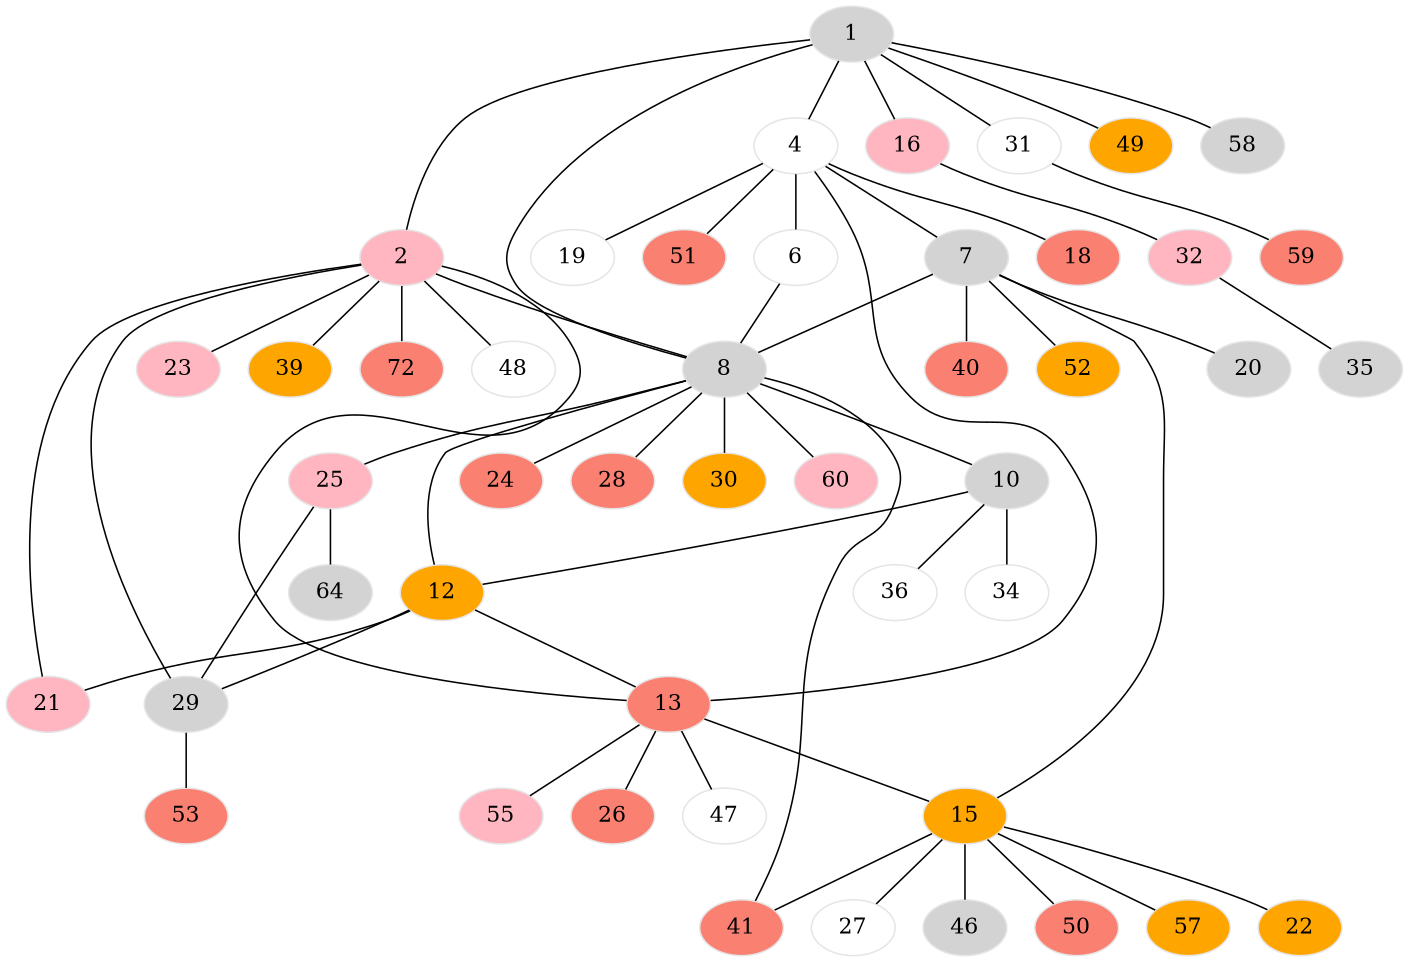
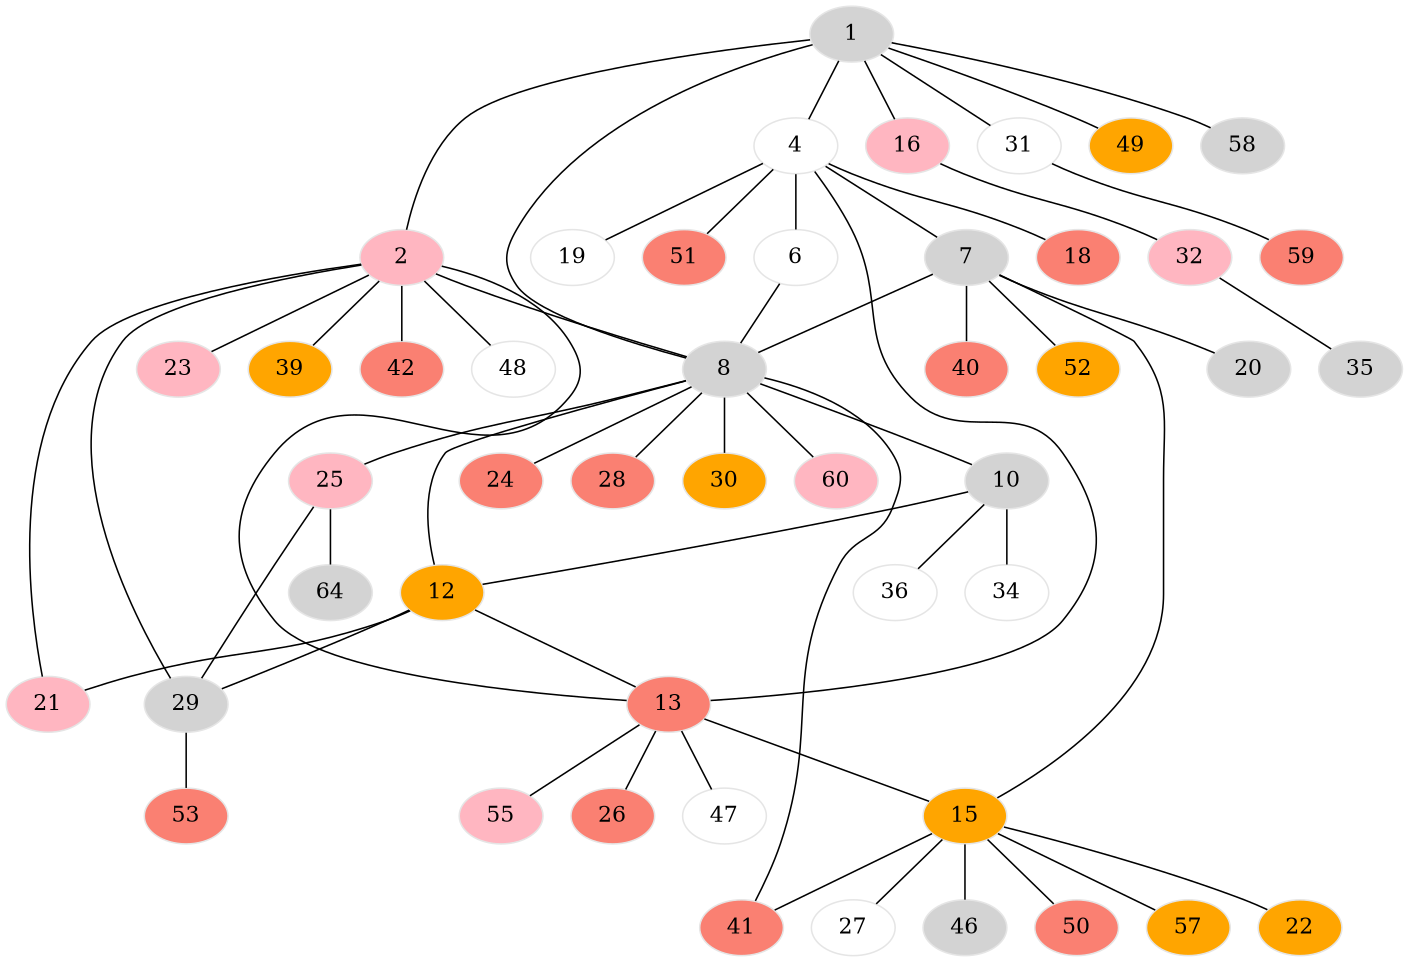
(402, 369) -> (402, 369)
